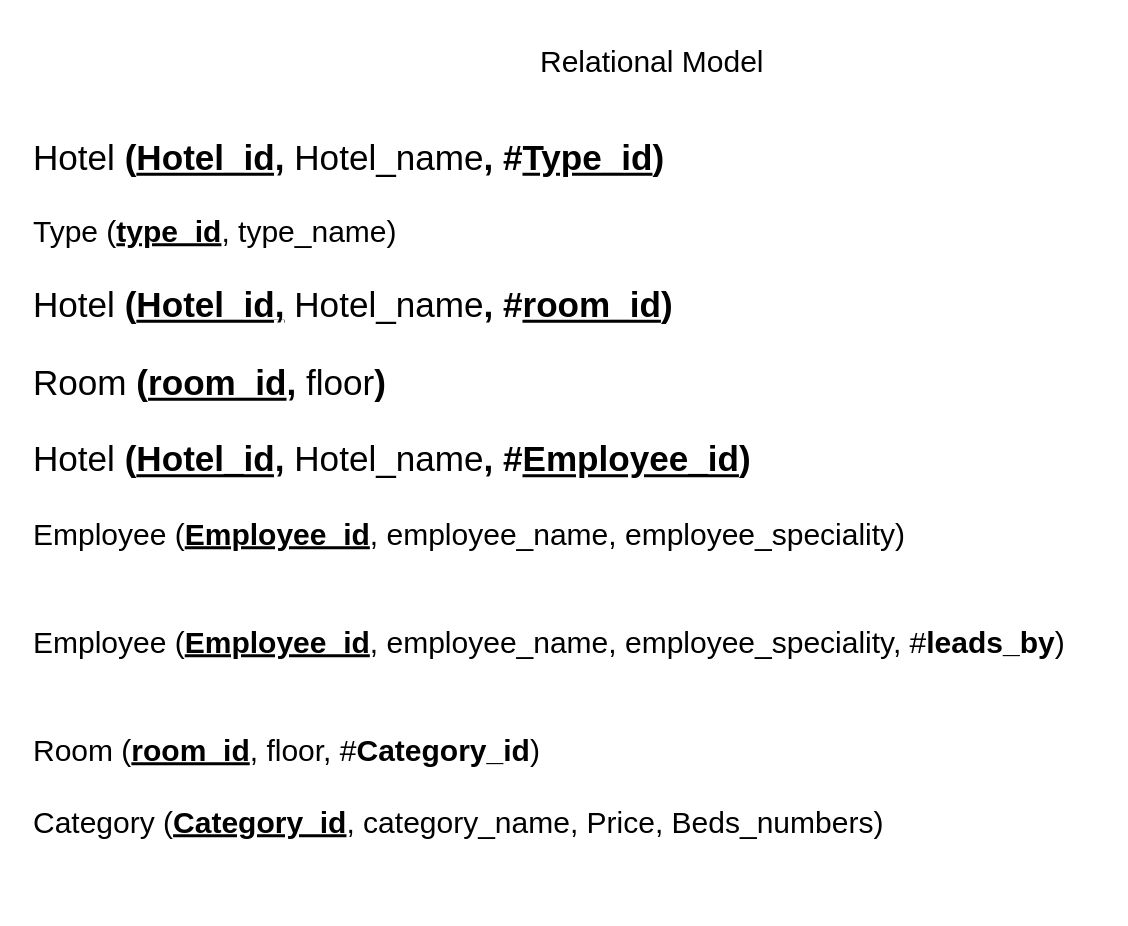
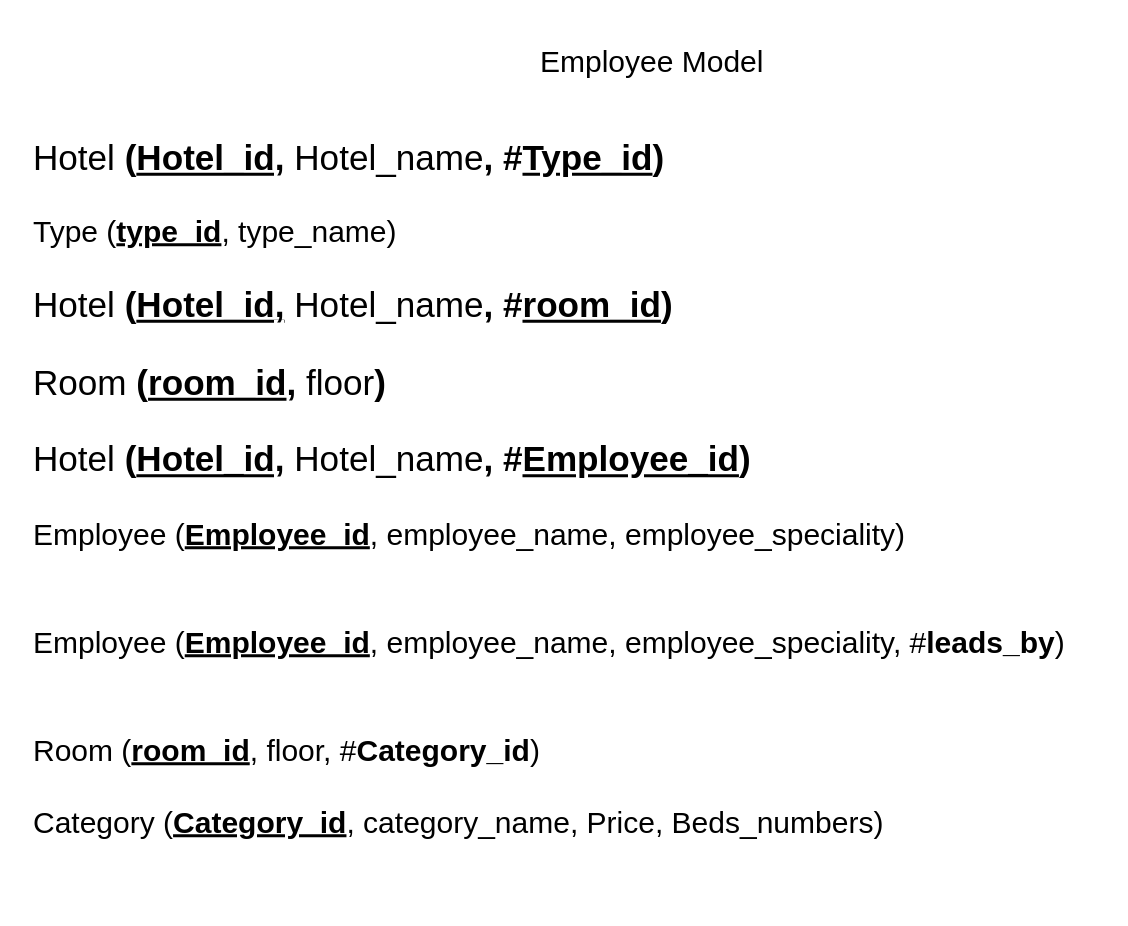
(653, 61) -> (653, 61)
